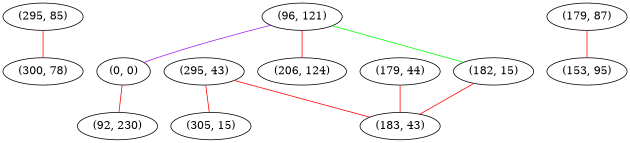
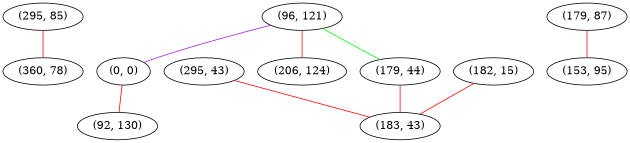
(398, 44) -> (351, 44)
(43, 71) -> (43, 71)
(117, 126) -> (117, 126)
(211, 126) -> none
